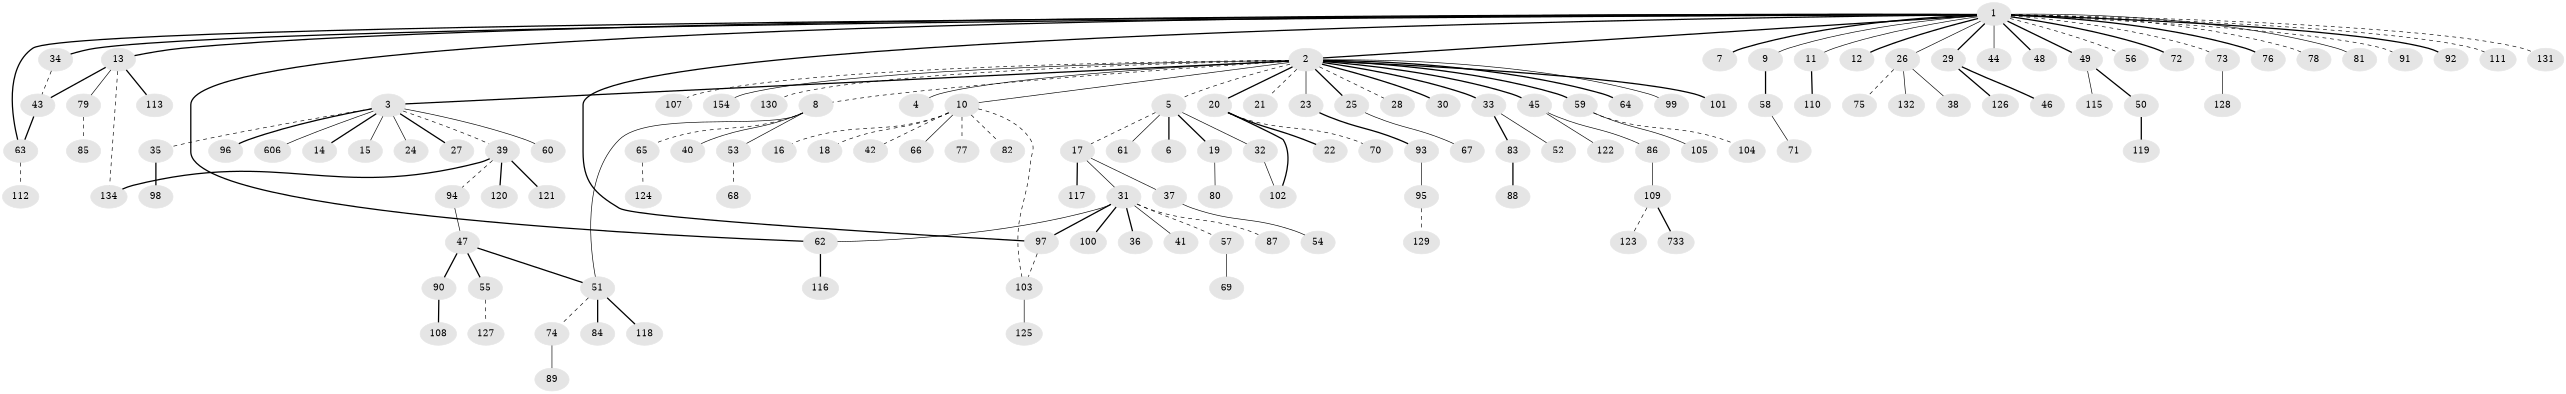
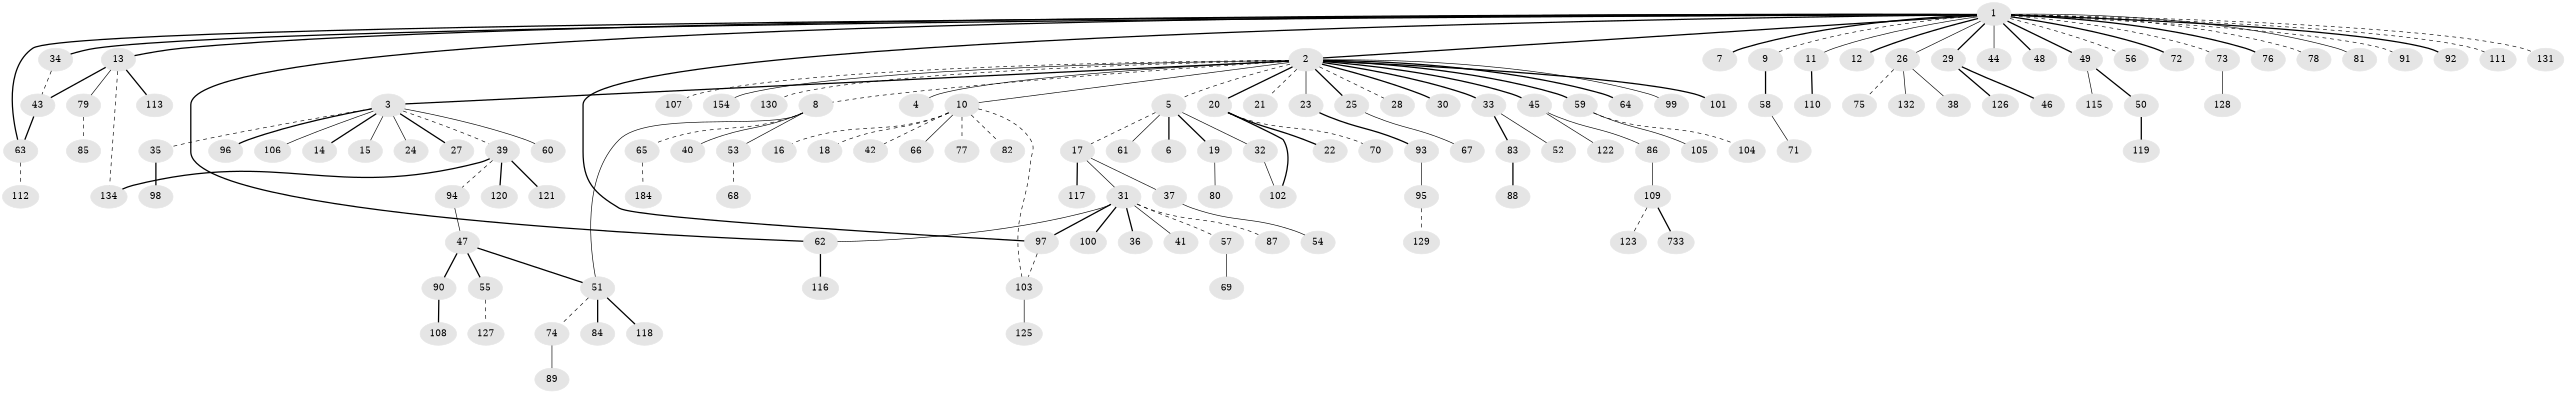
(1877, 28) -> (1877, 28)
(273, 151) -> (273, 151)
(643, 197) -> (643, 197)
